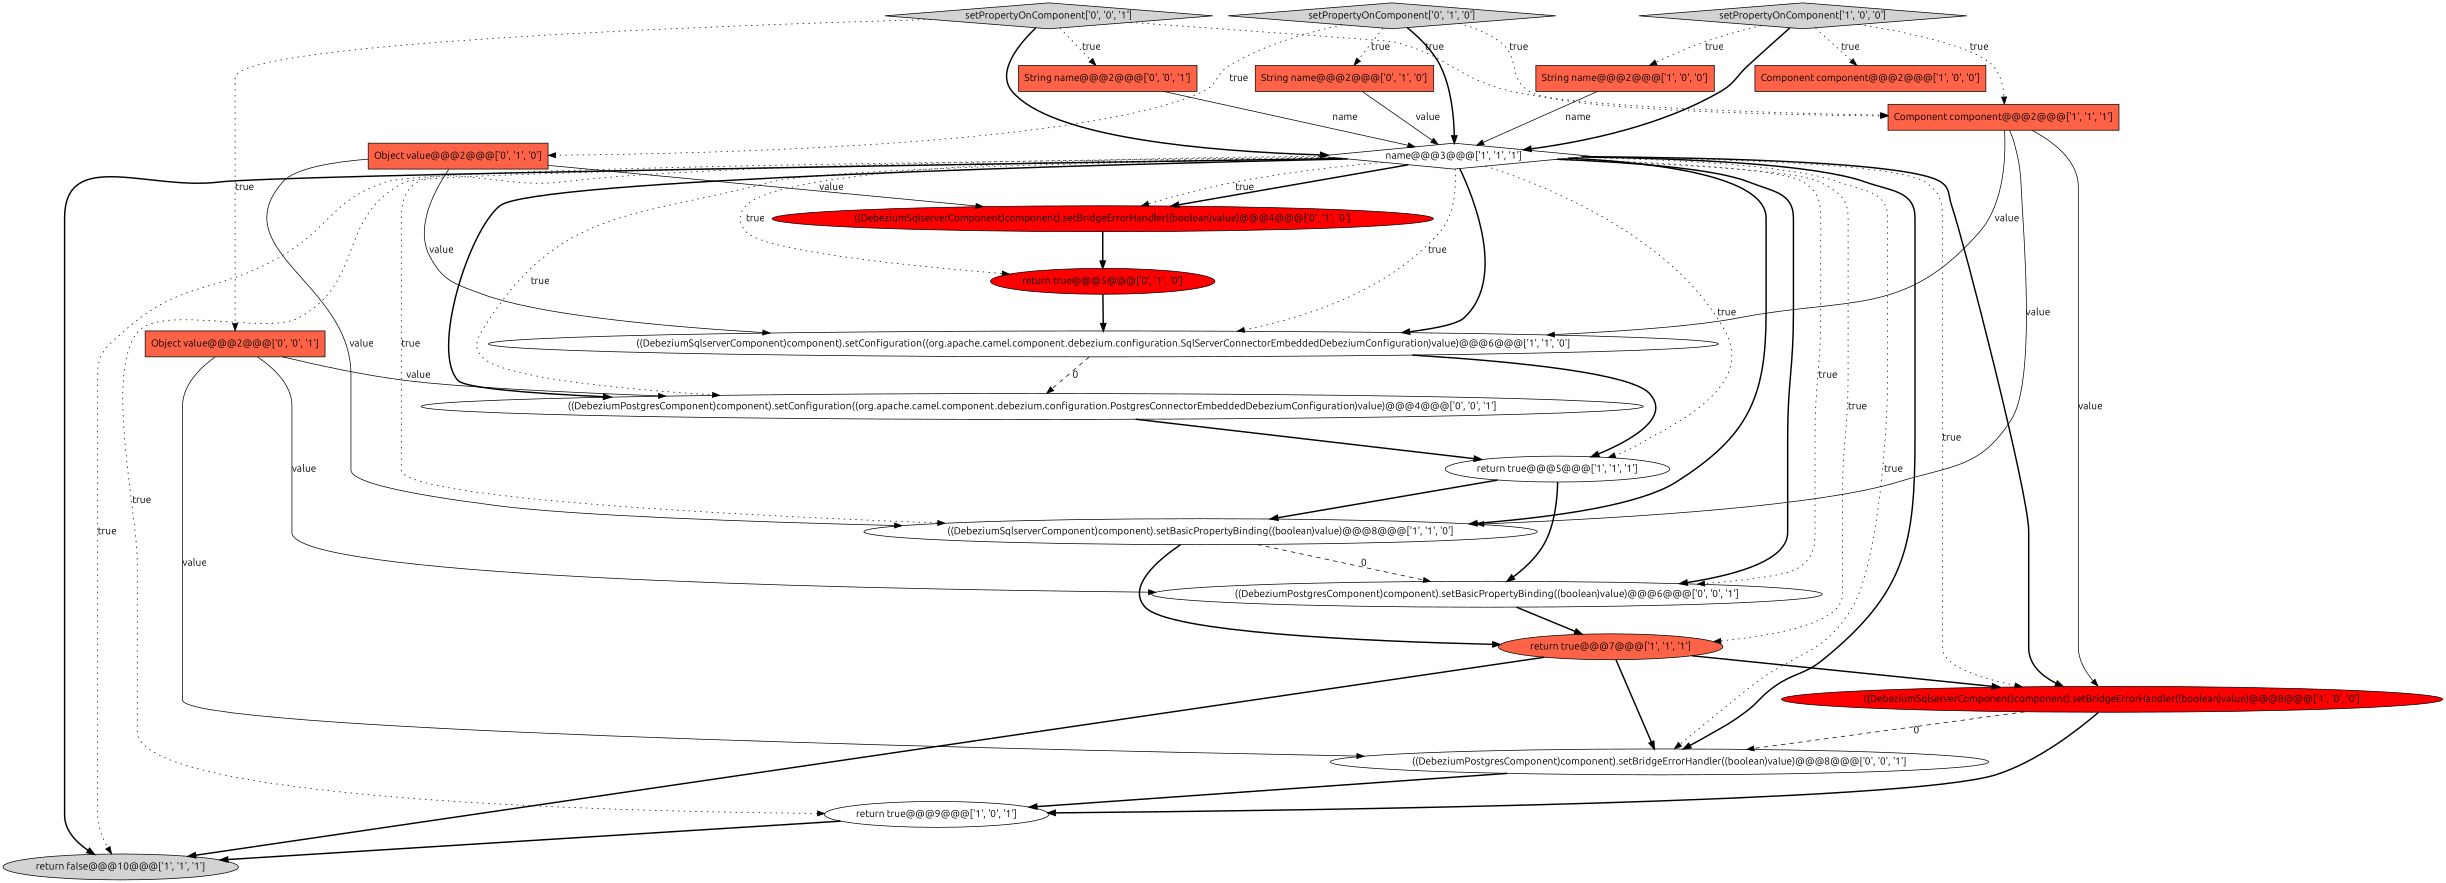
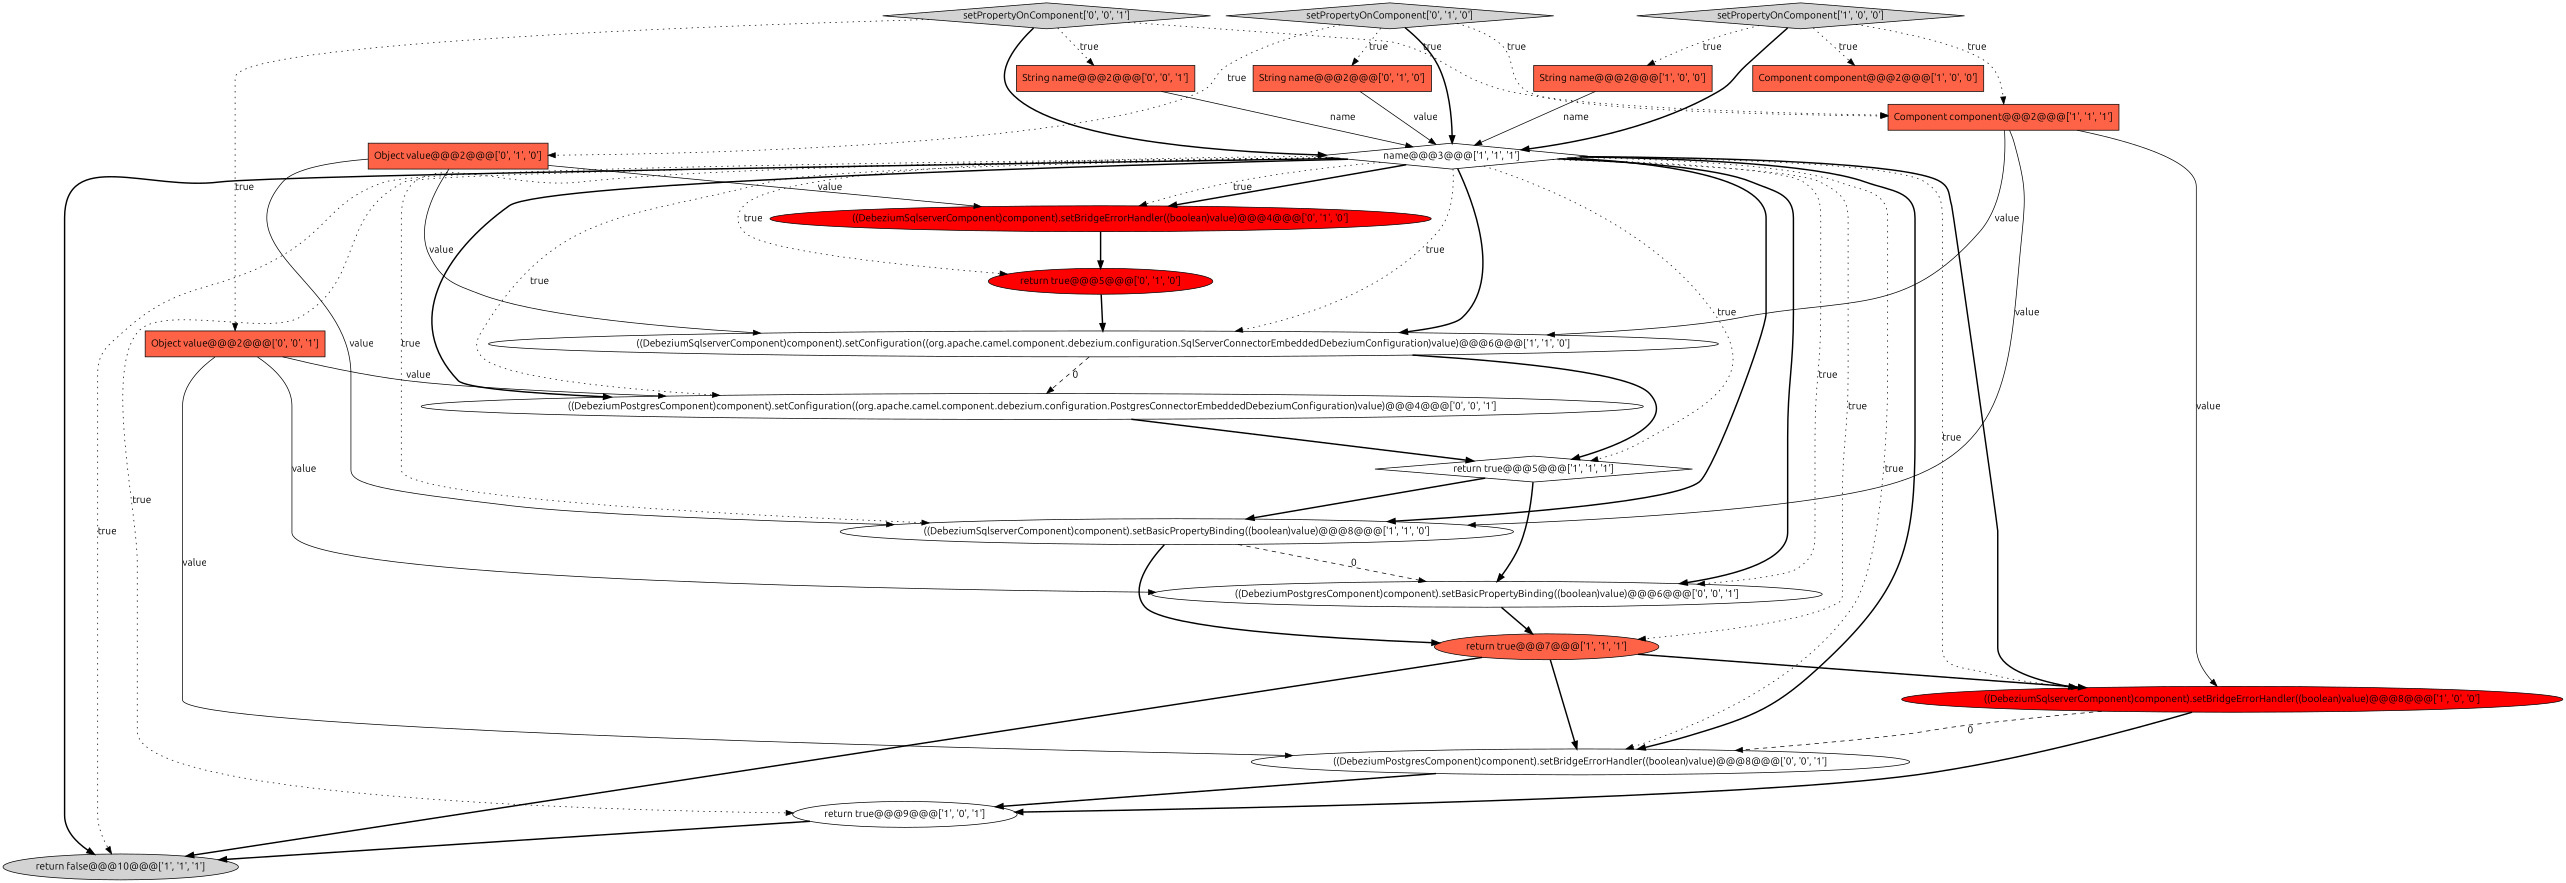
(1557, 469) -> (1534, 469)
